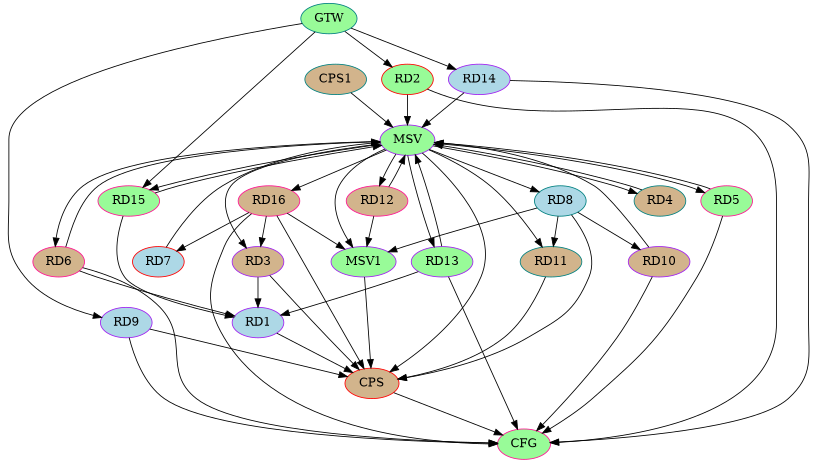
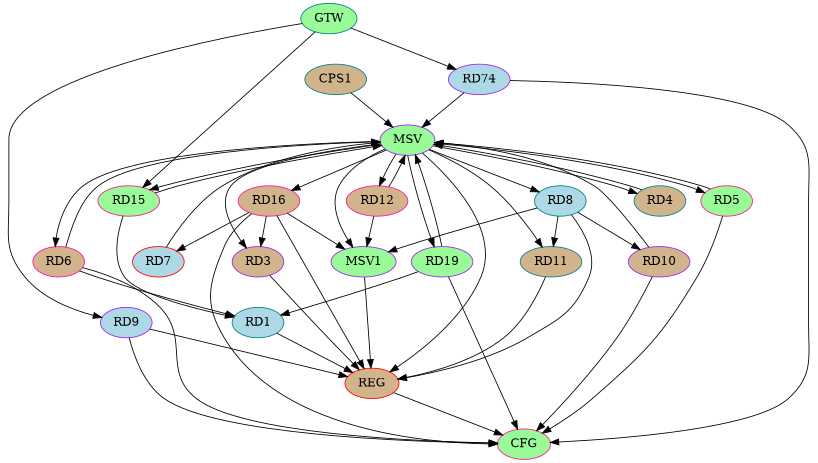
(407, 79) -> none
(479, 79) -> (479, 79)
(442, 262) -> (442, 262)
(258, 288) -> none
(258, 323) -> (258, 323)
(372, 383) -> (372, 383)
